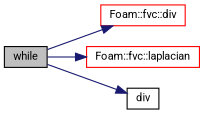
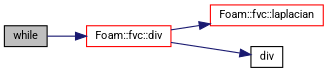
(61, 57) -> (185, 28)
(82, 77) -> (205, 48)
